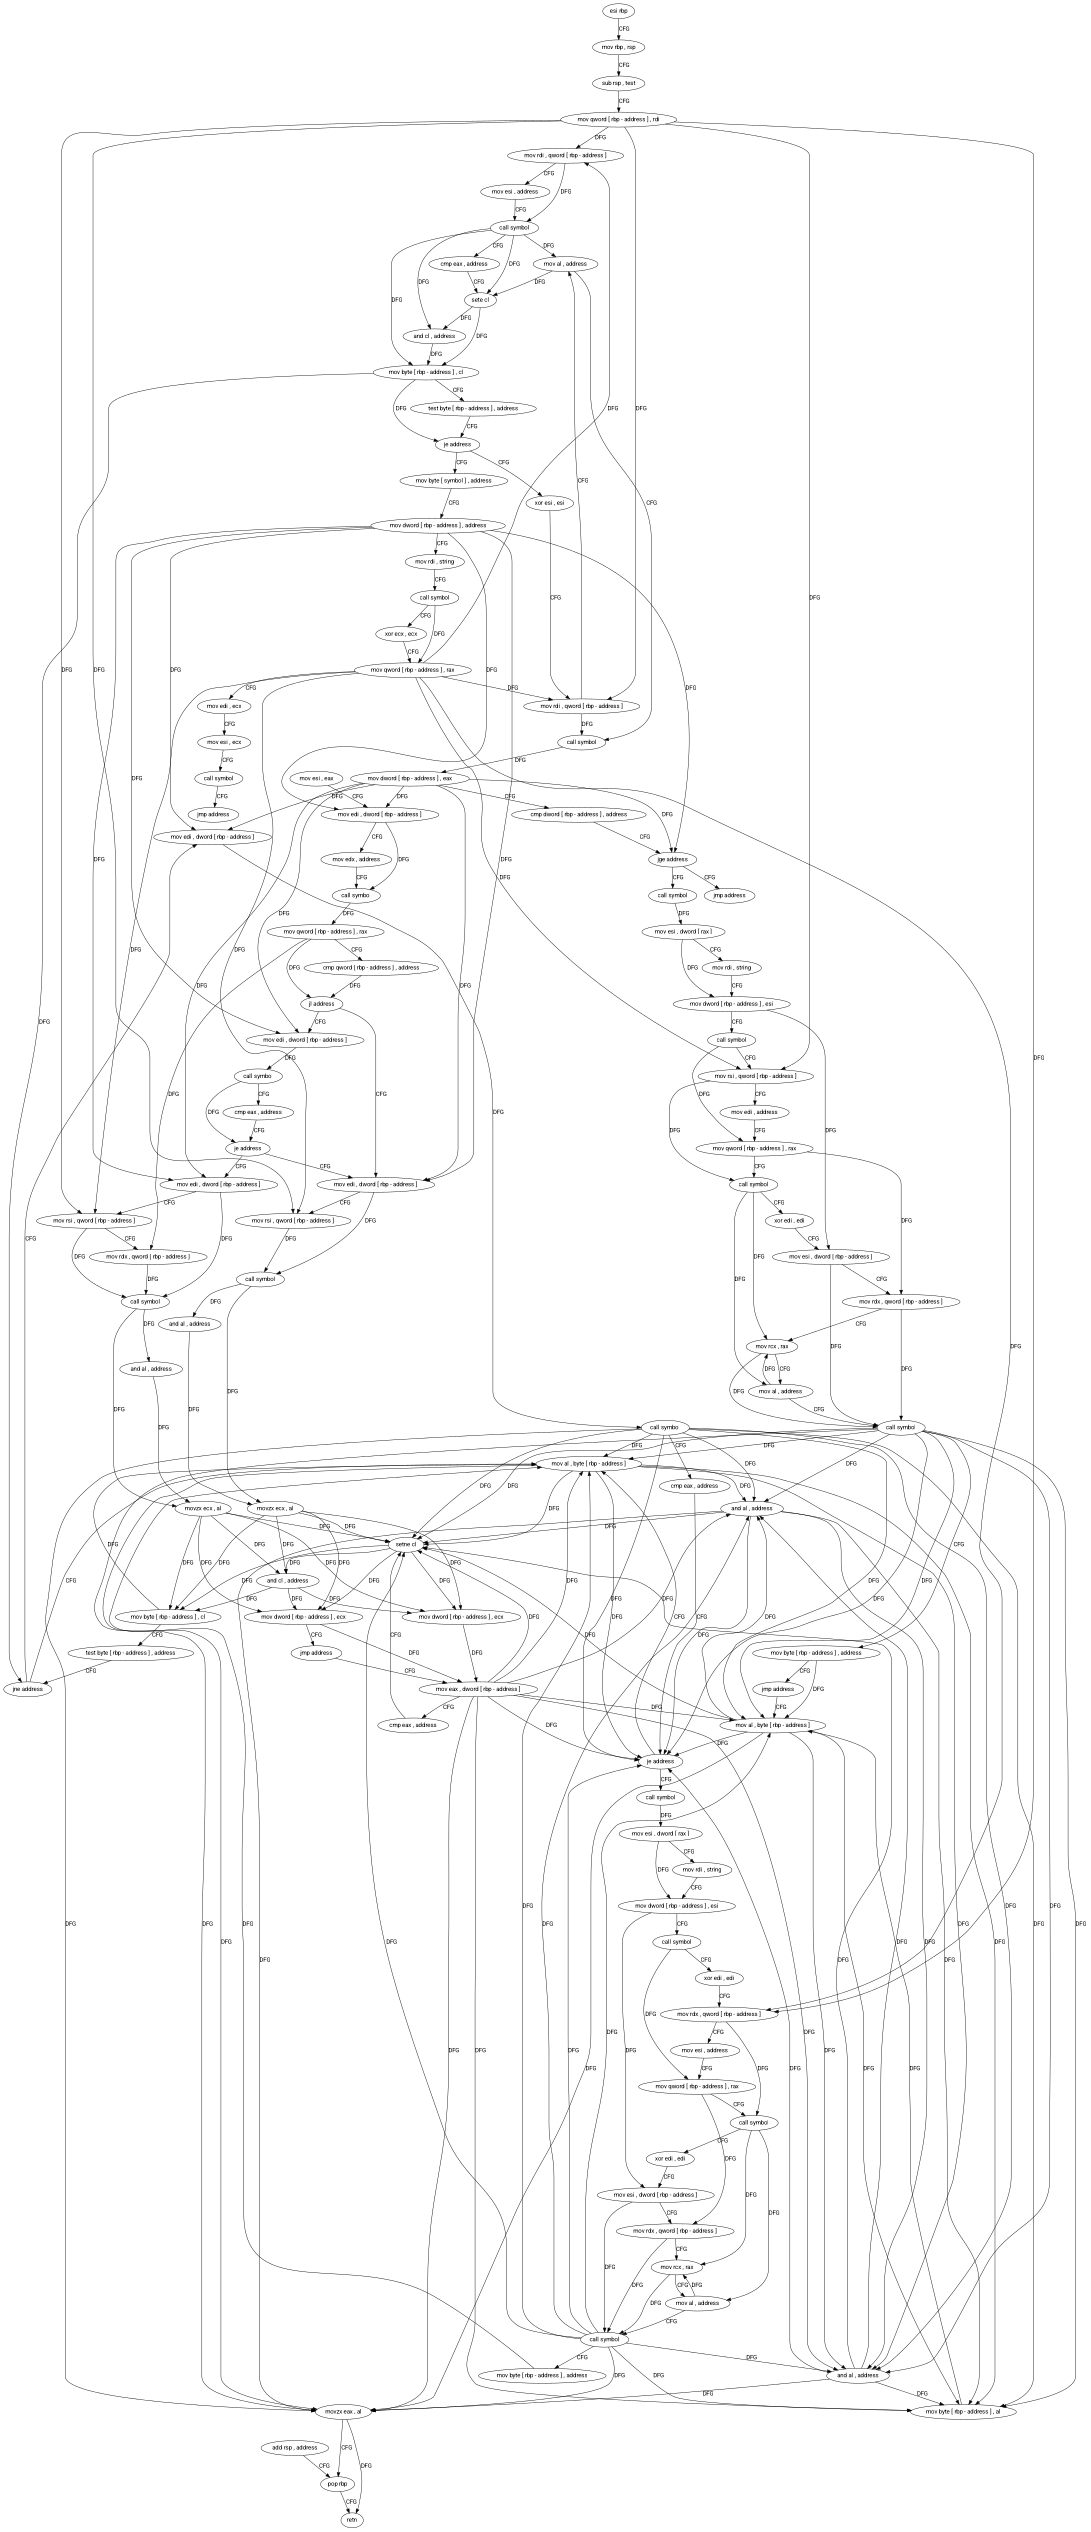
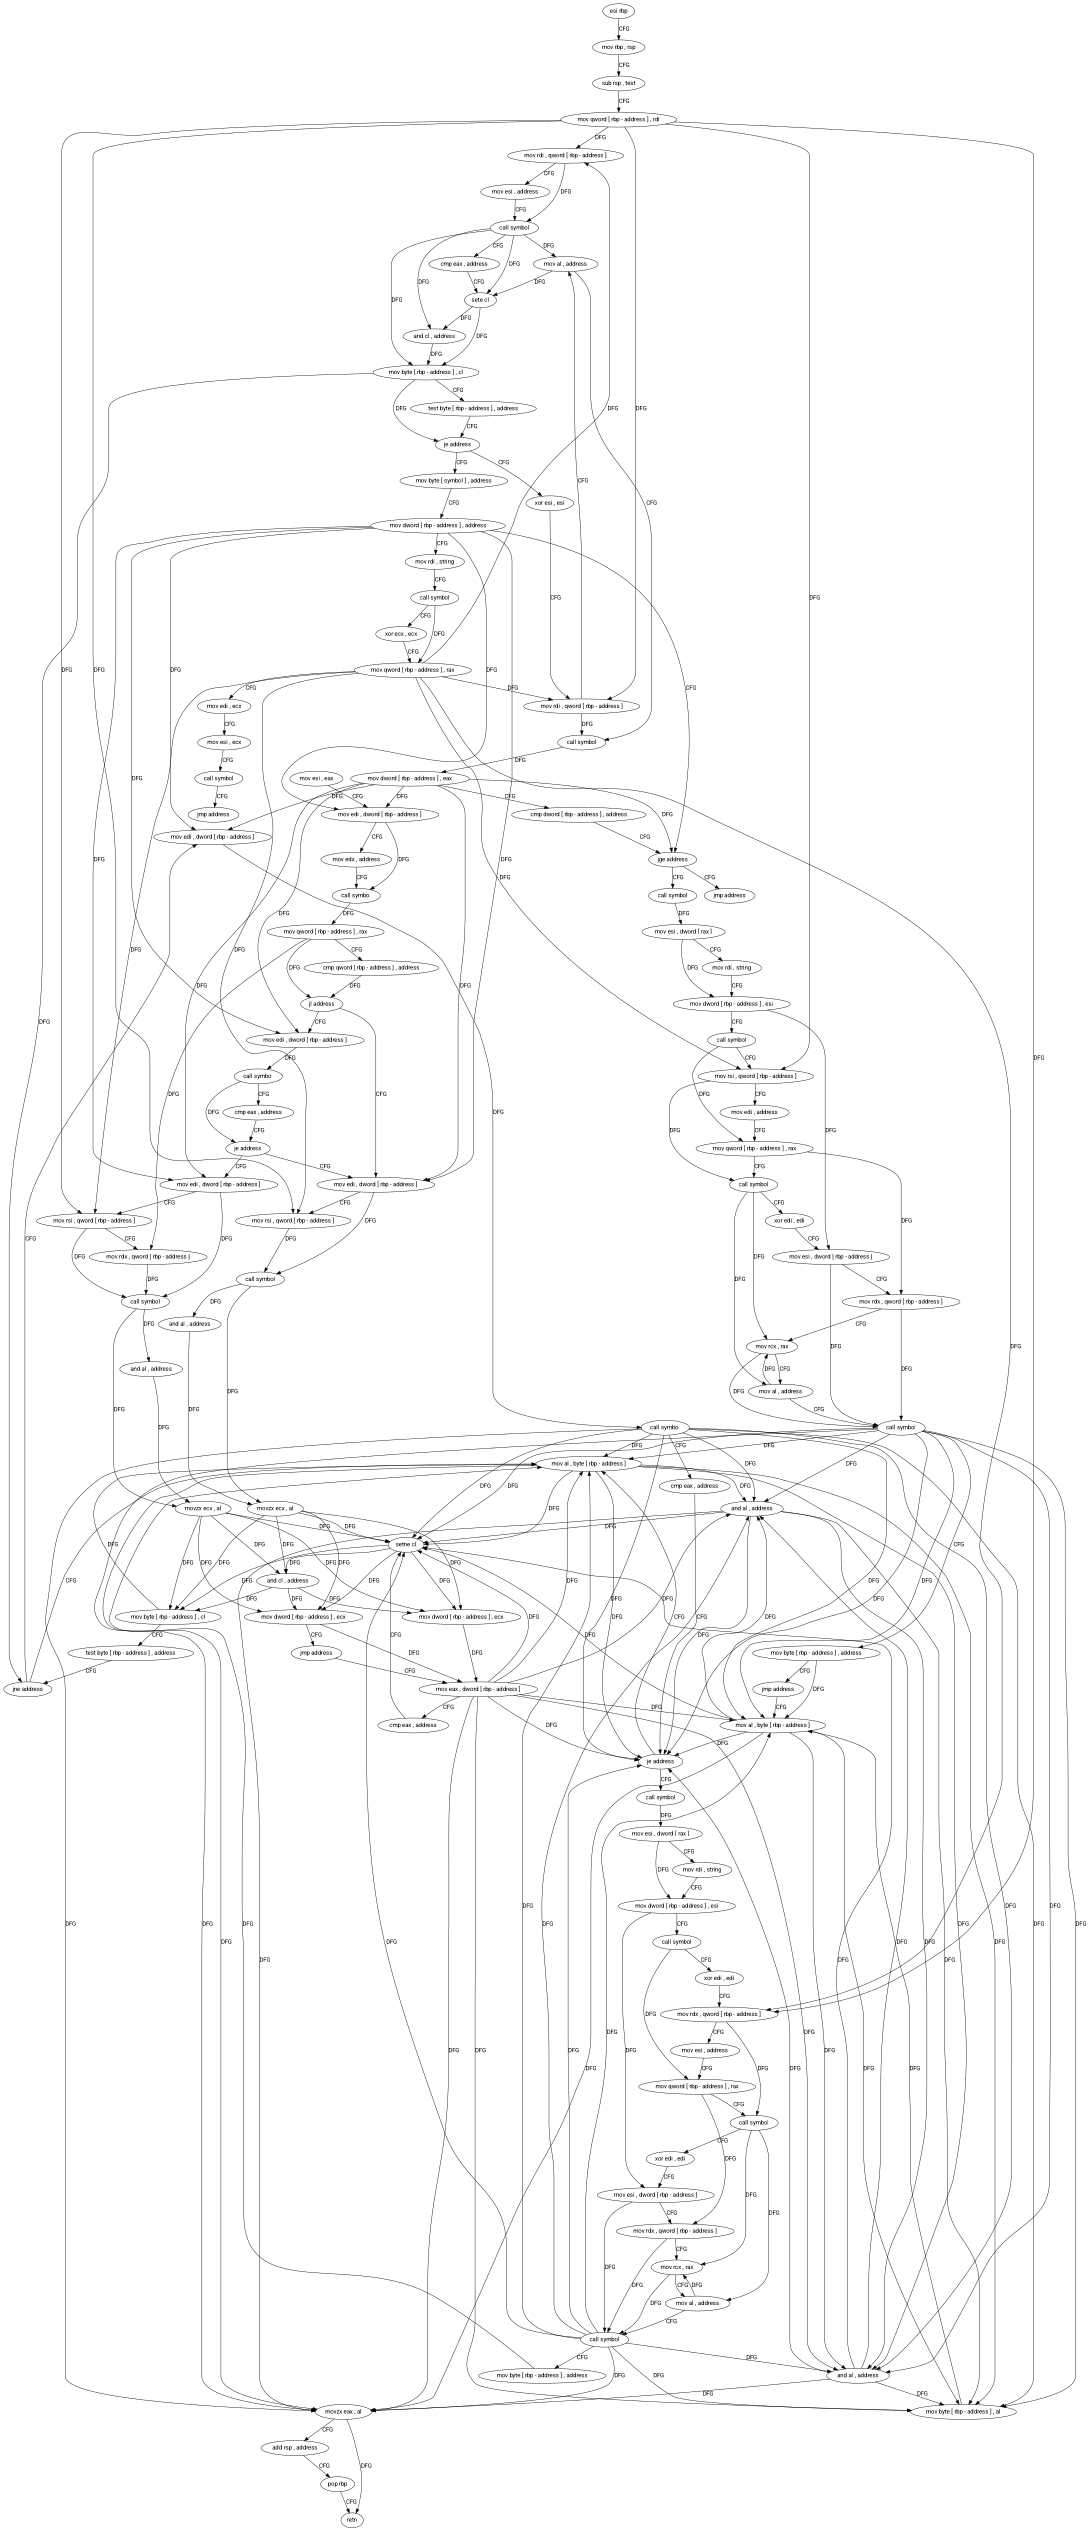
(691, 688) -> (691, 688)
(341, 2446) -> (321, 2429)
